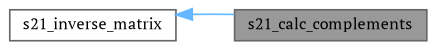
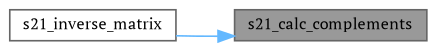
(213, 14) -> (197, 36)
